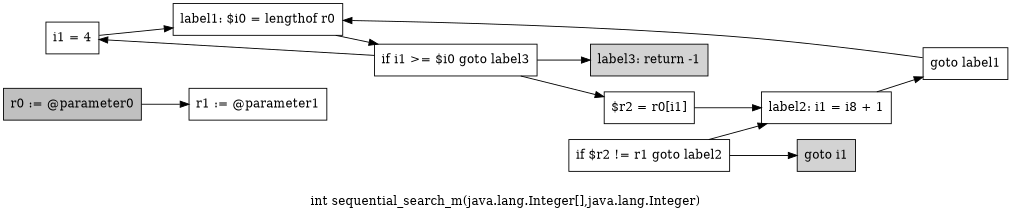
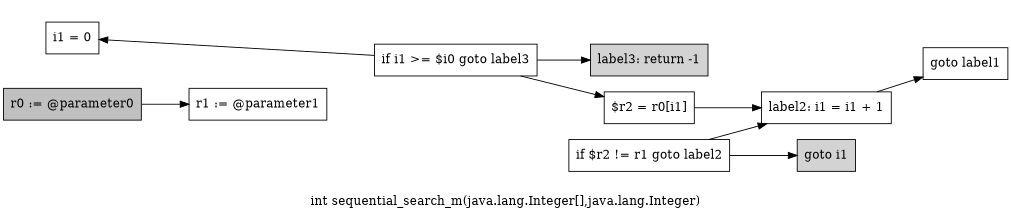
(258, 19) -> none
(72, 38) -> (72, 38)
(826, 108) -> (826, 108)
